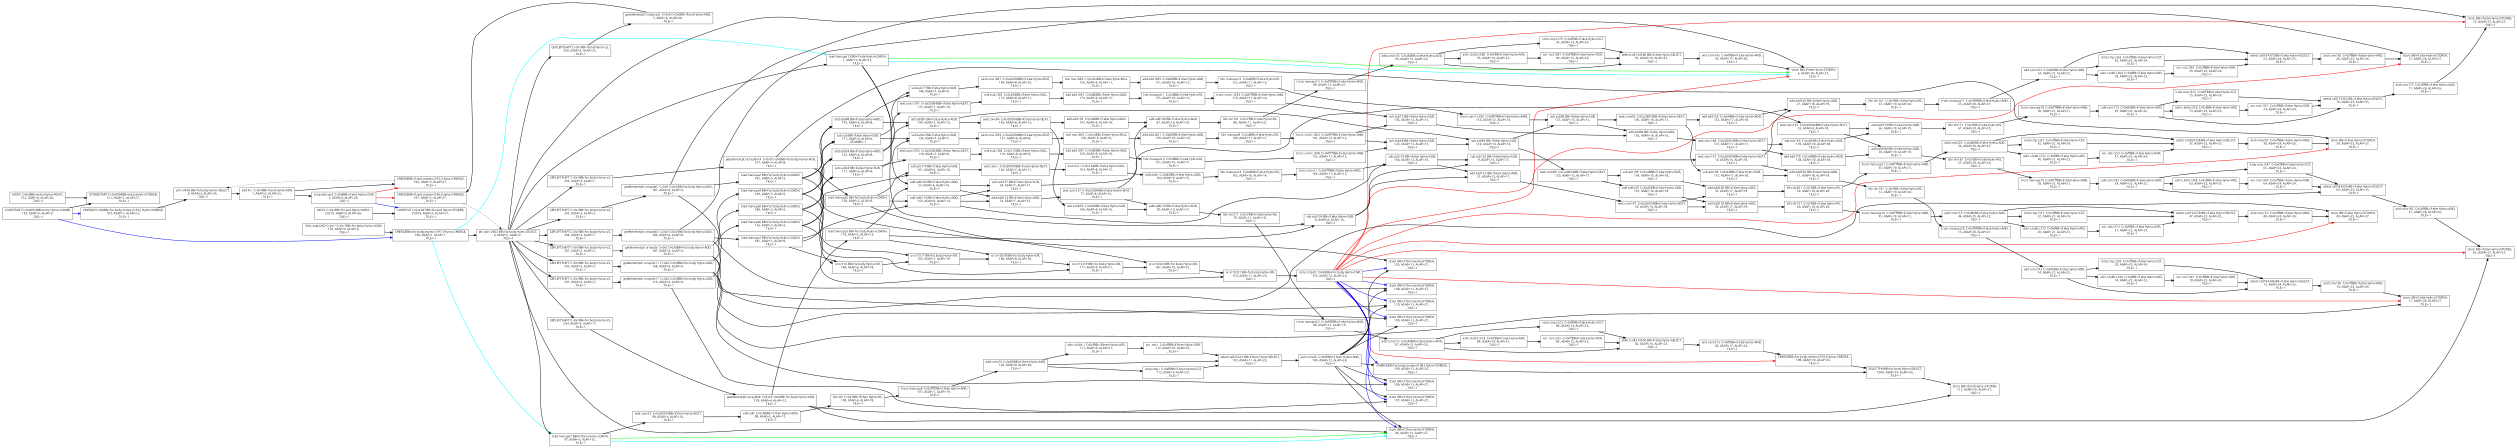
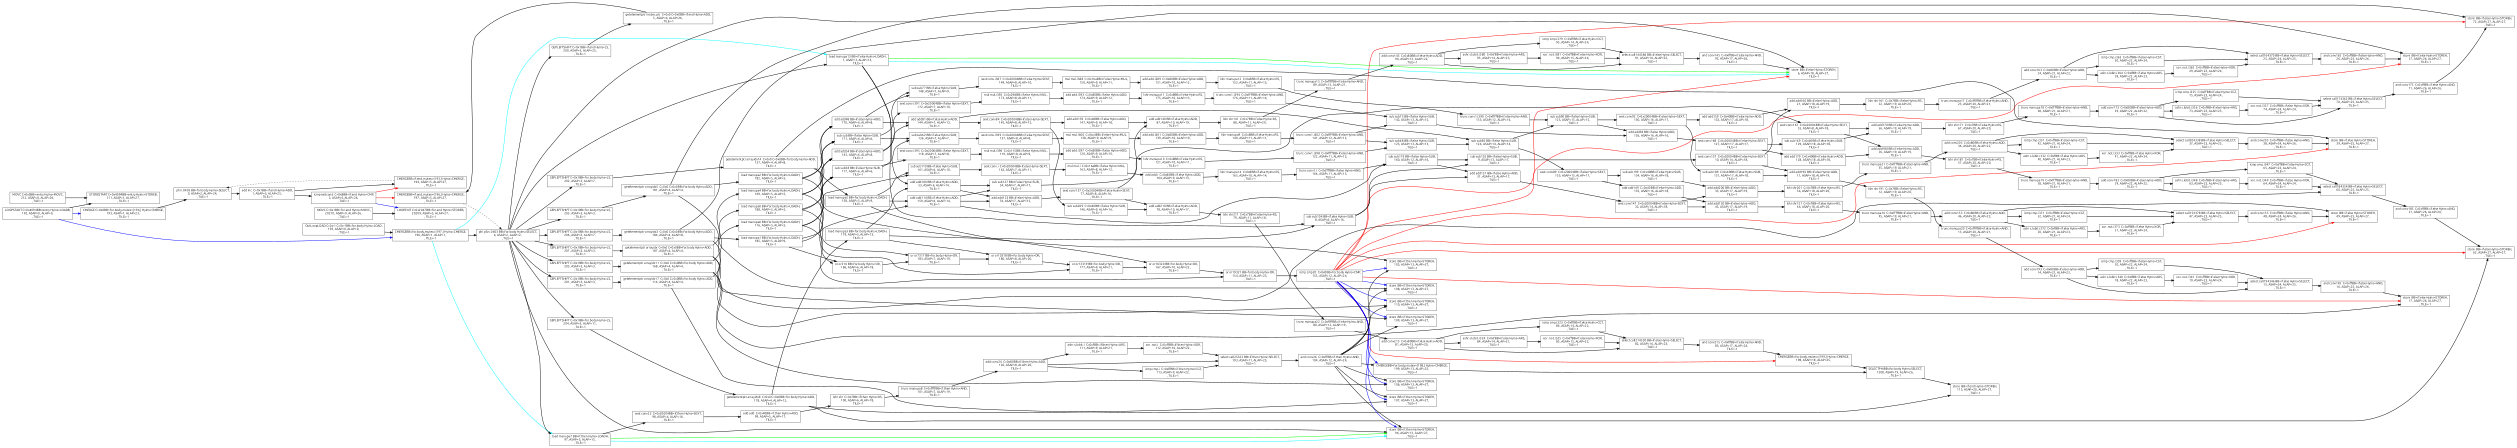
(857, 139) -> (857, 139)
